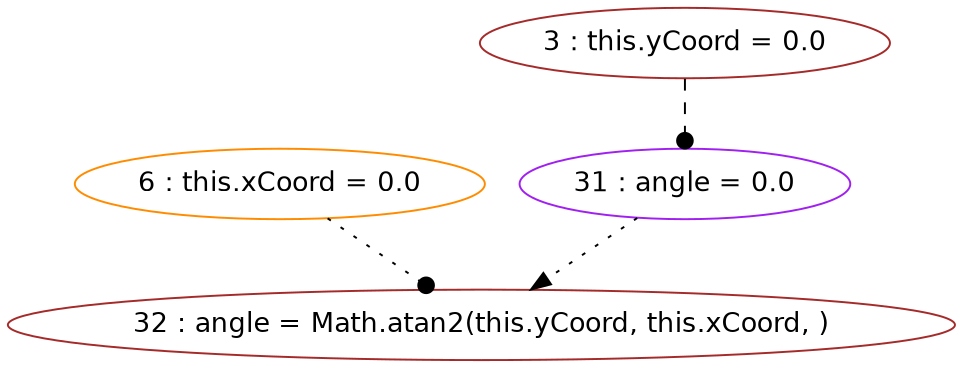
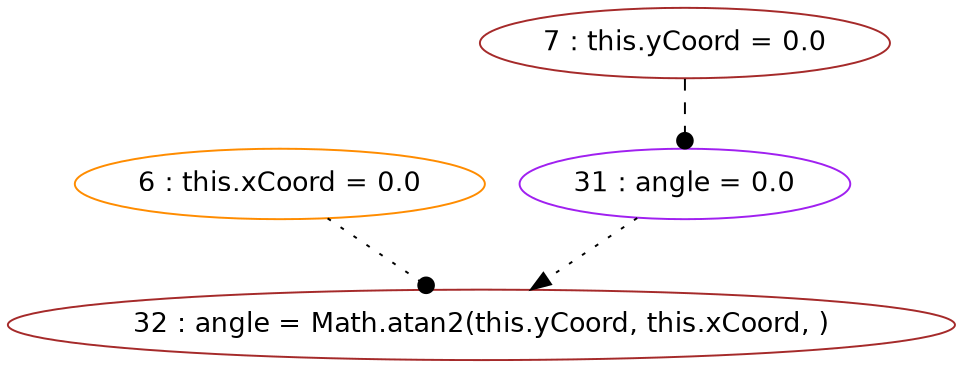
(685, 43) -> (685, 43)
